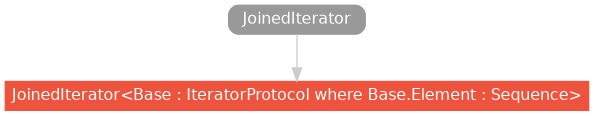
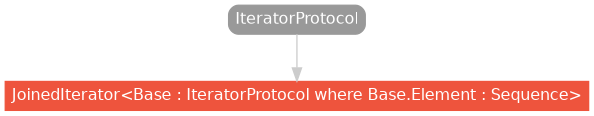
(297, 20) -> (297, 20)
